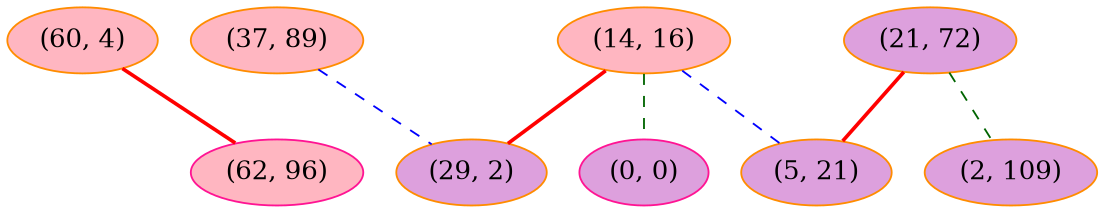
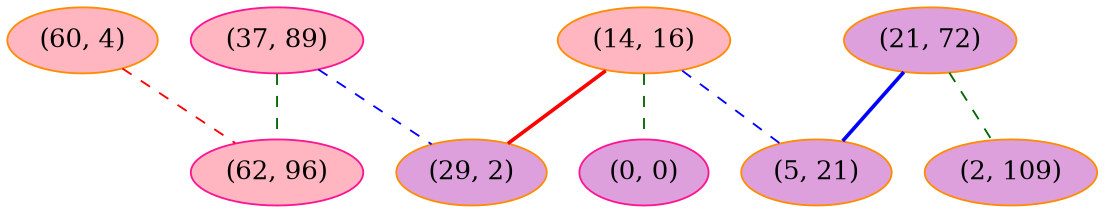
(277, 40) -> (277, 40)
(179, 106) -> (179, 106)
(873, 106) -> (873, 106)
none -> (277, 107)
